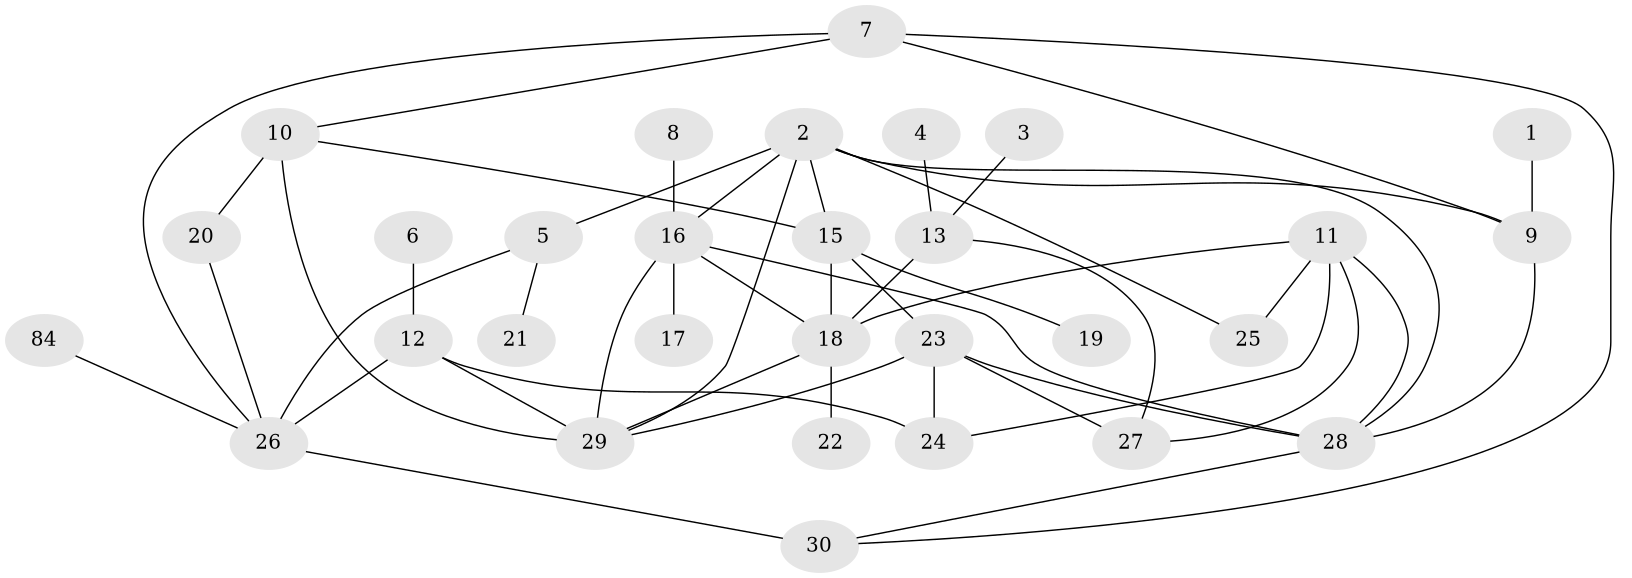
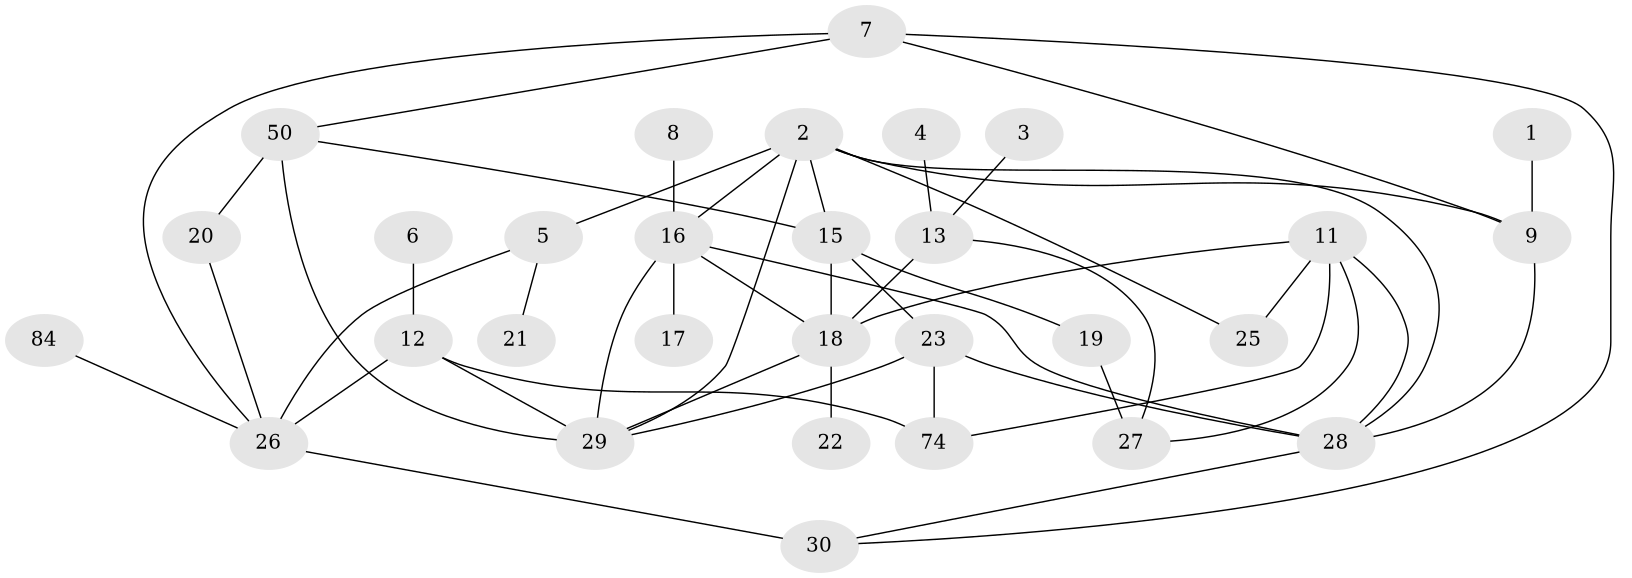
(280, 134) -> (280, 134)
(1033, 392) -> (1107, 381)
(934, 443) -> (934, 443)
